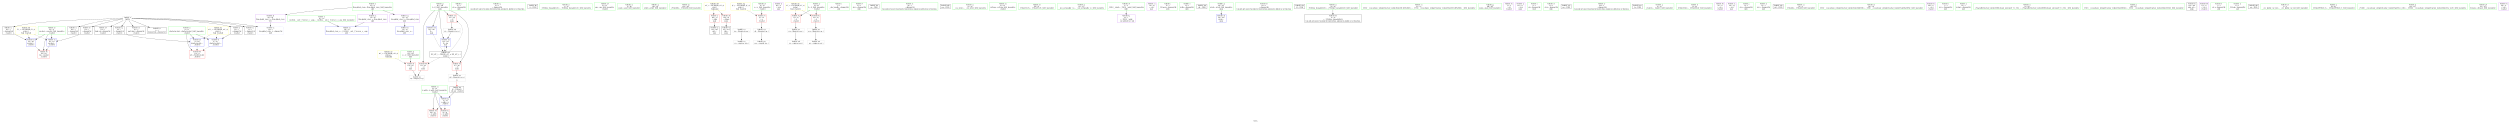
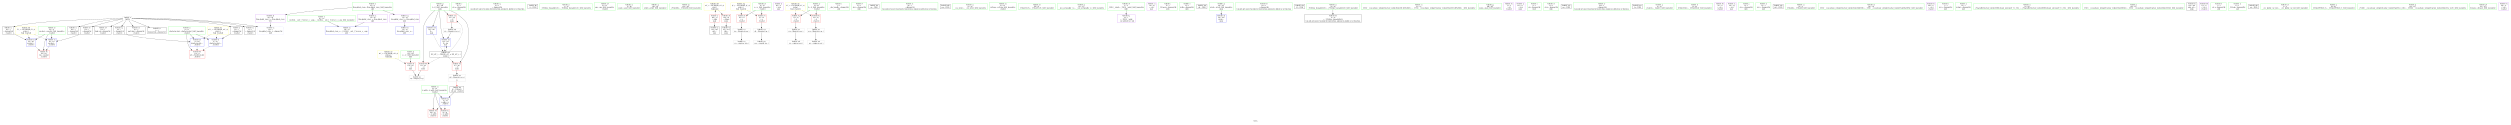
(714, 12) -> (715, 13)
none -> (742, 18)
